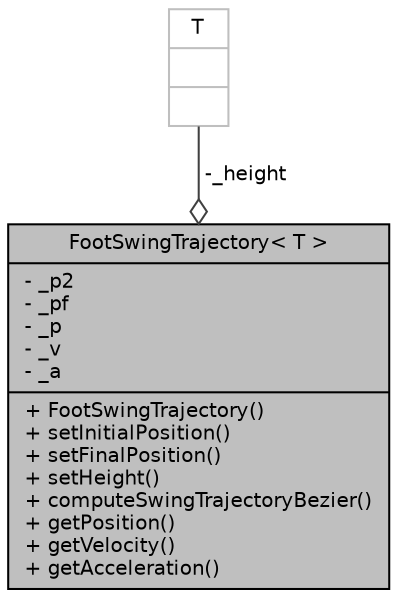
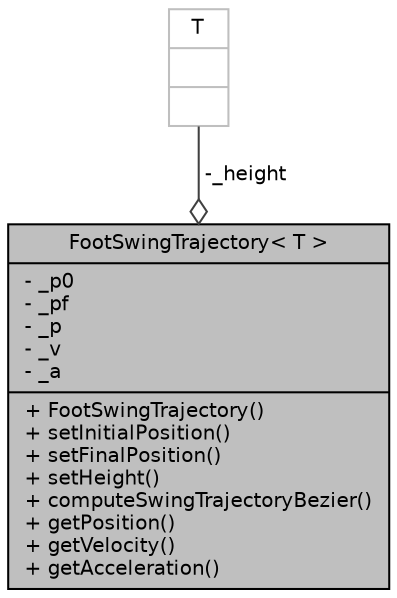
(50, 282) -> (50, 282)
